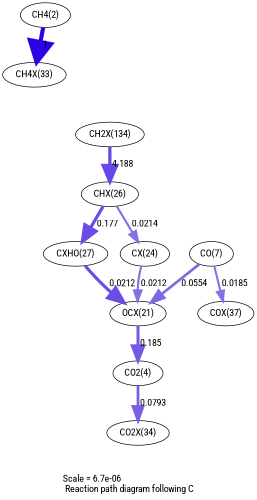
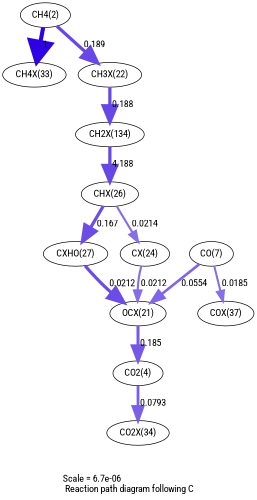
none -> (110, 75)
(106, 224) -> (106, 224)
